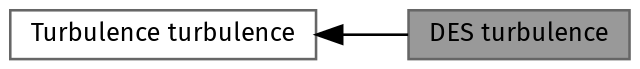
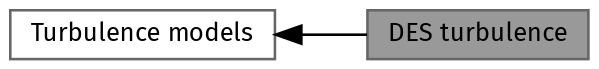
(163, 35) -> (143, 35)
